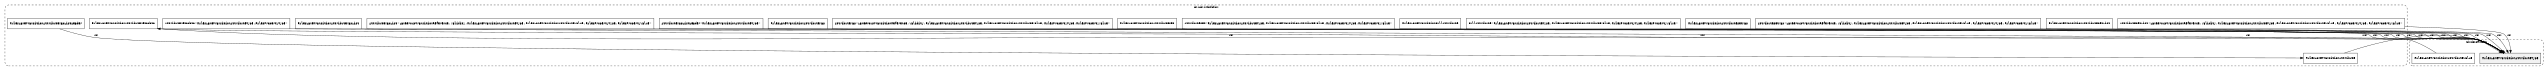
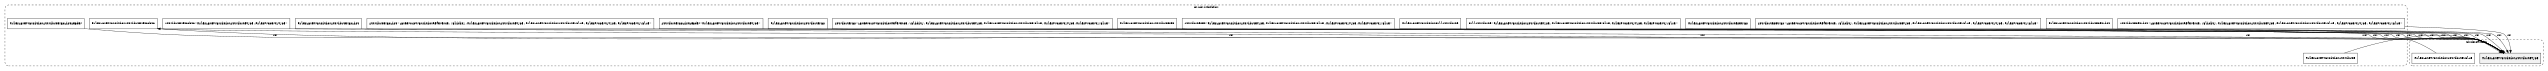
(1179, 54) -> (1294, 38)
